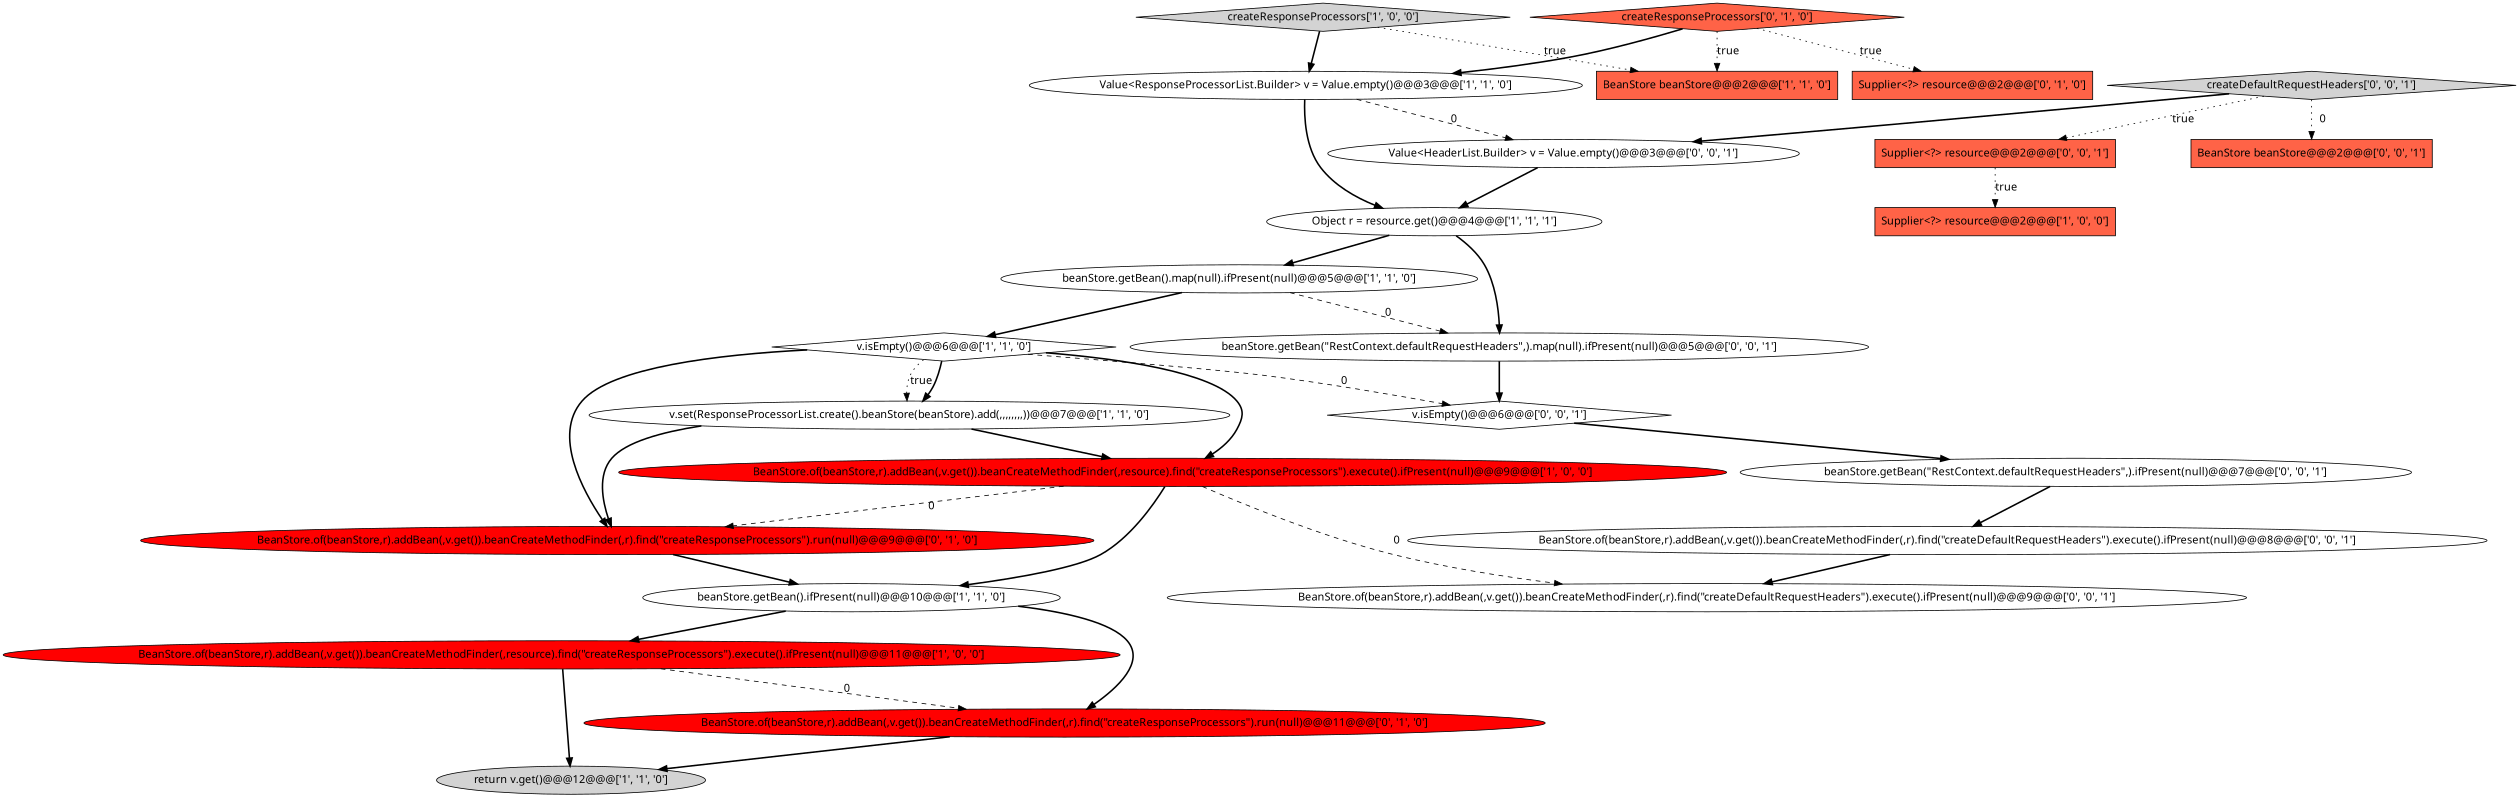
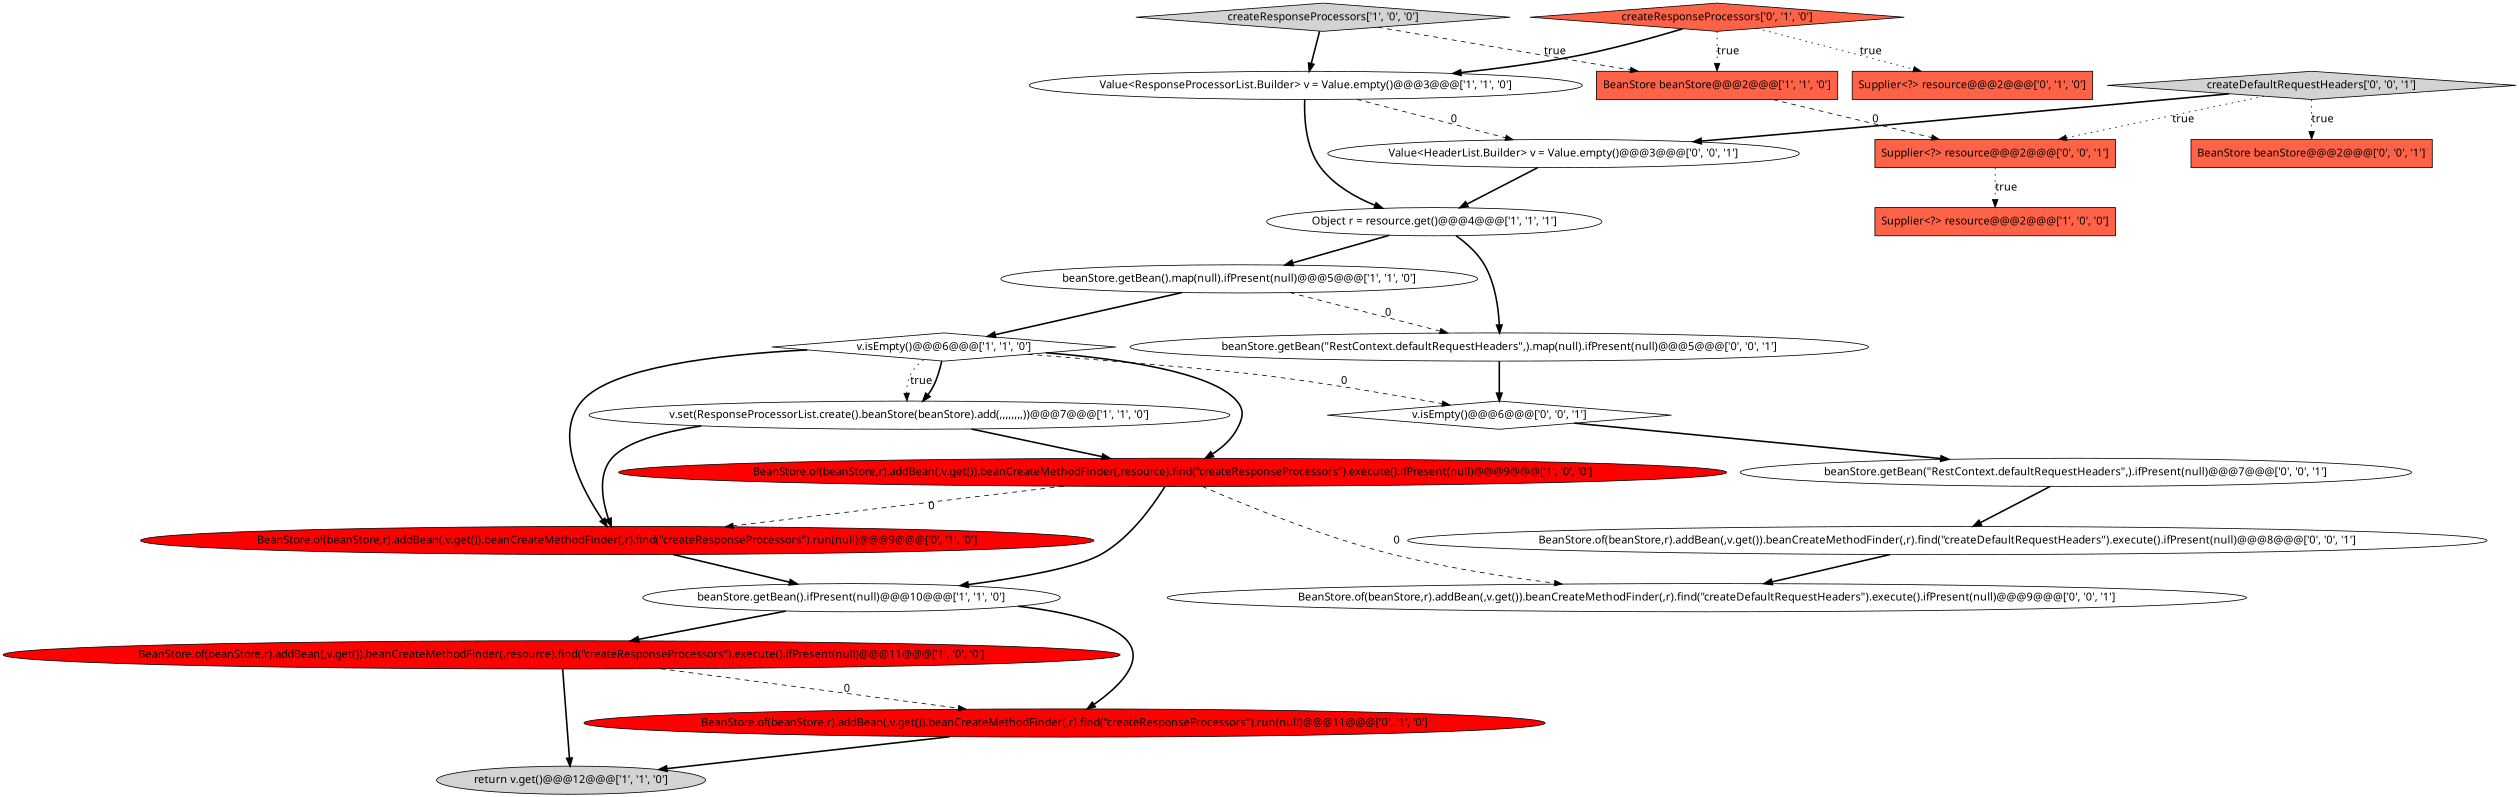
(1504, 49) -> (1504, 49)
none -> (1852, 119)
(2323, 119) -> (2323, 119)
